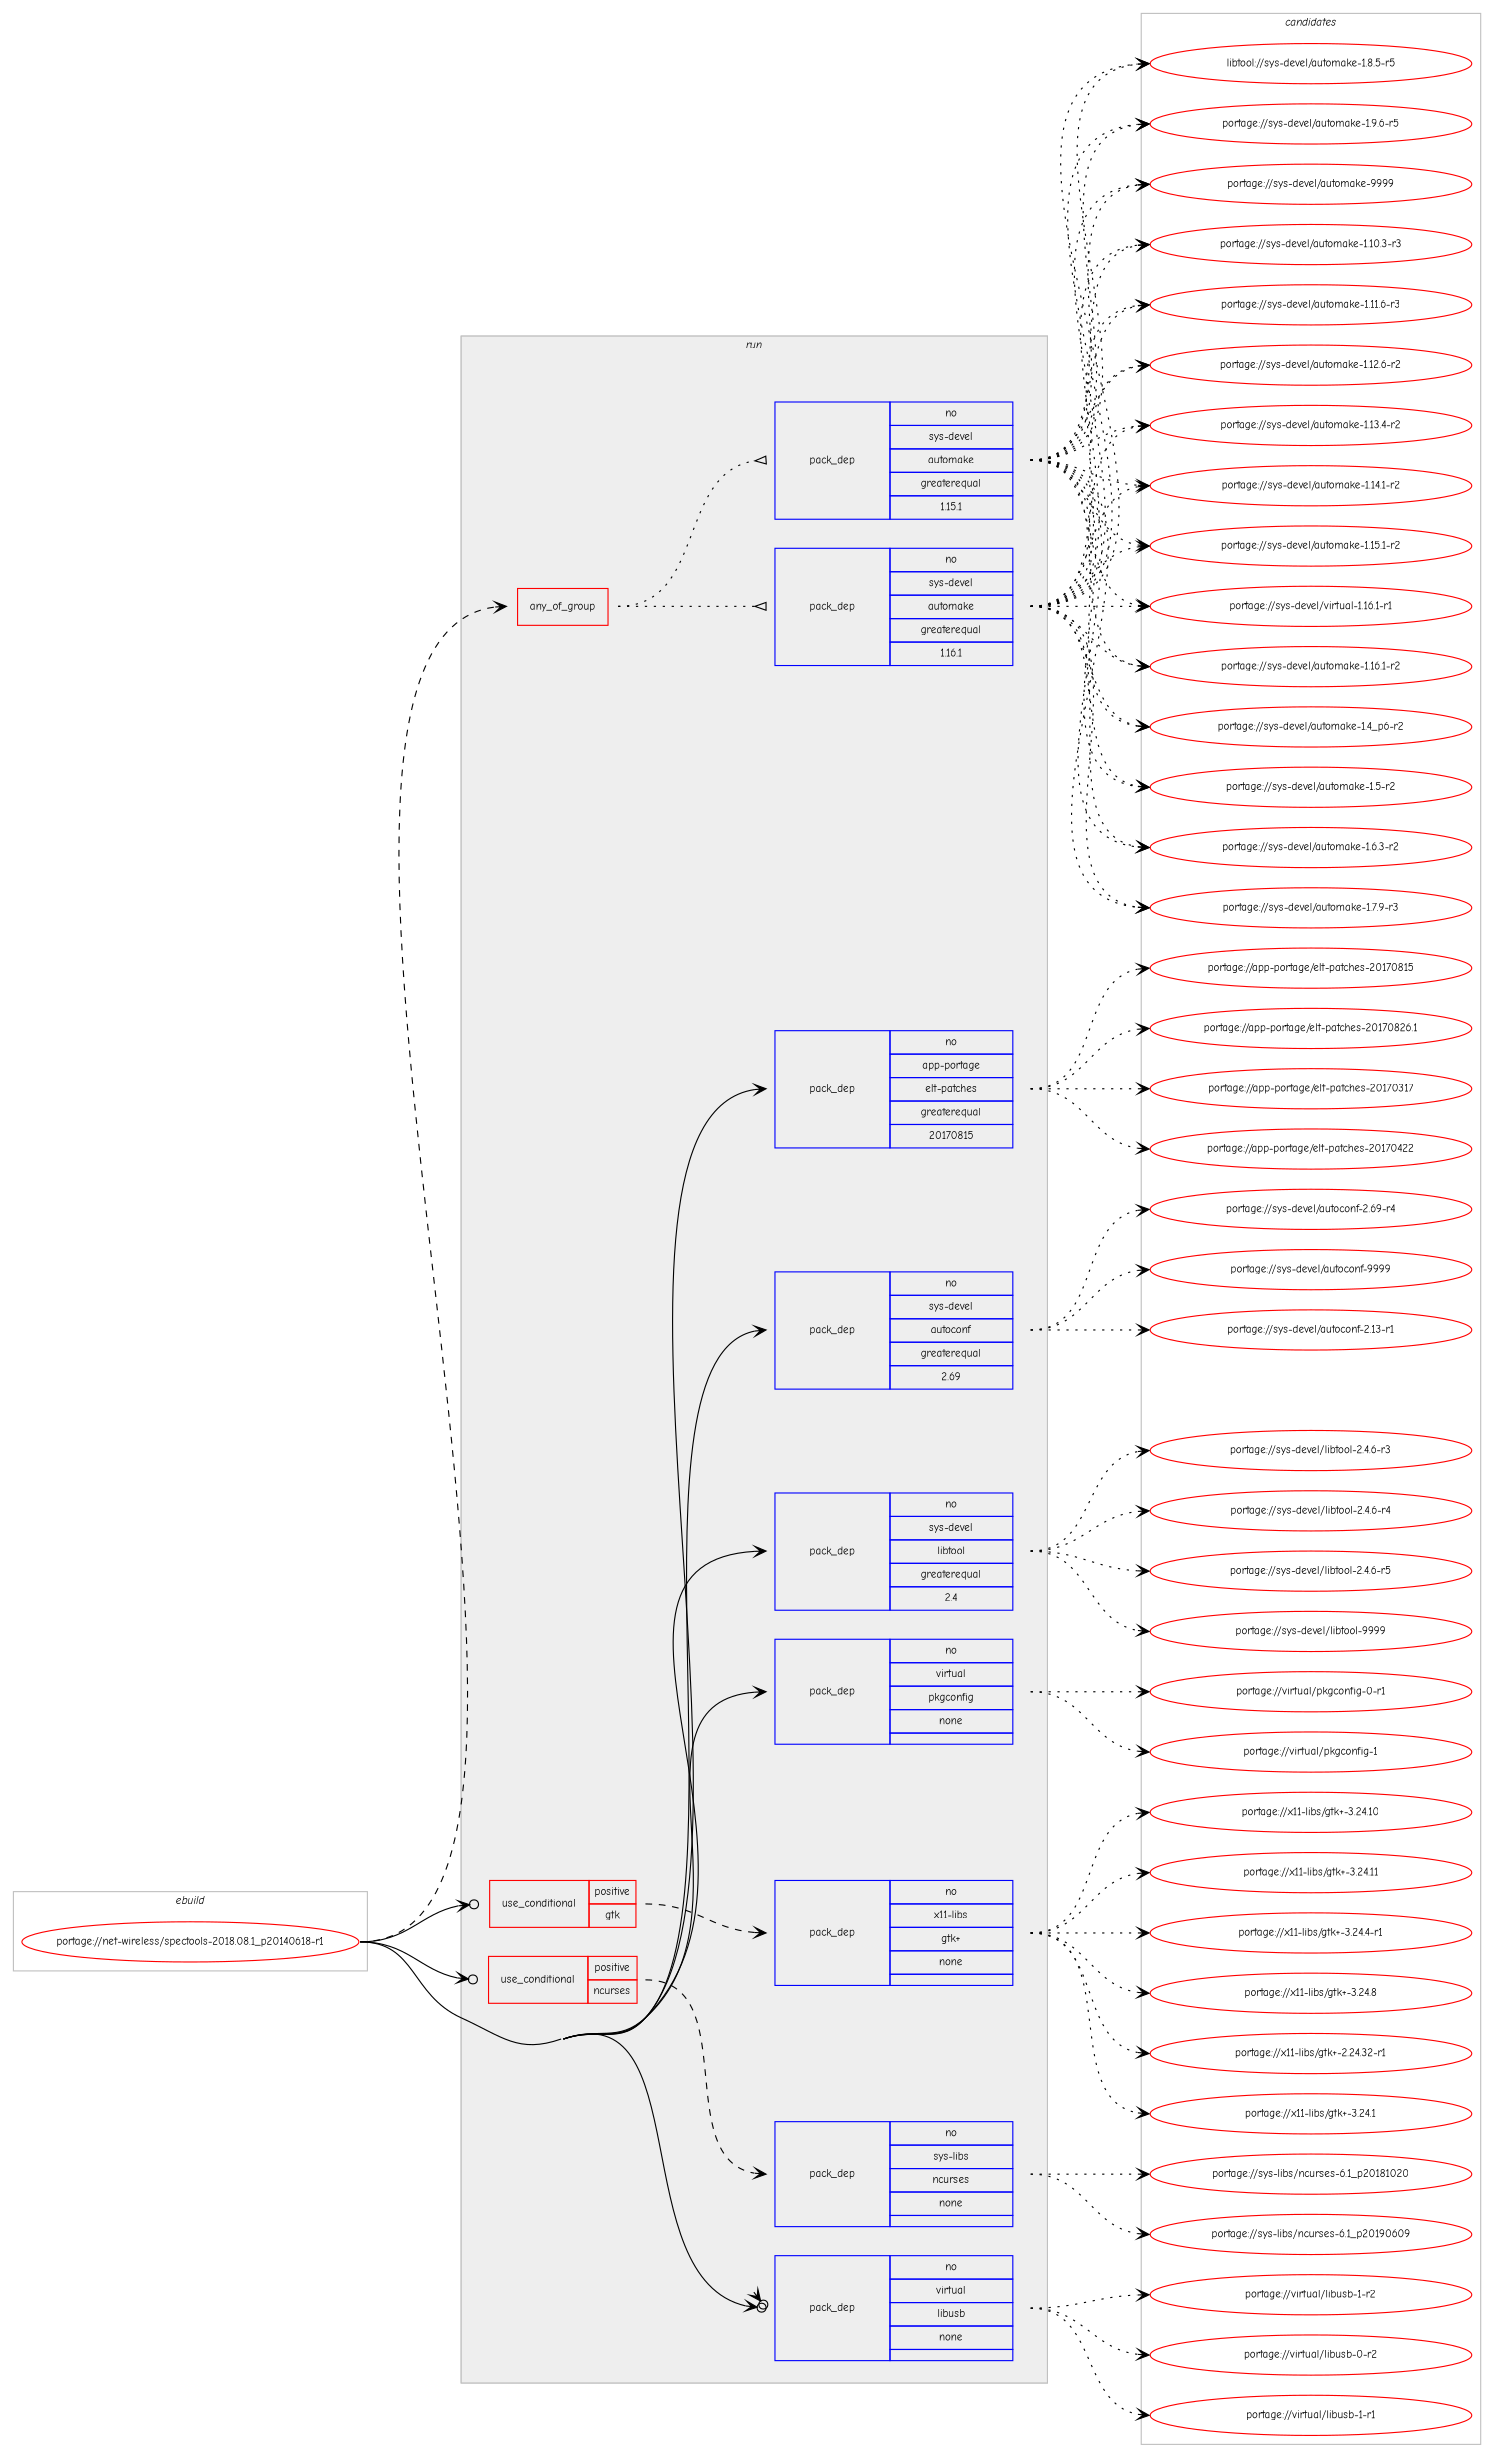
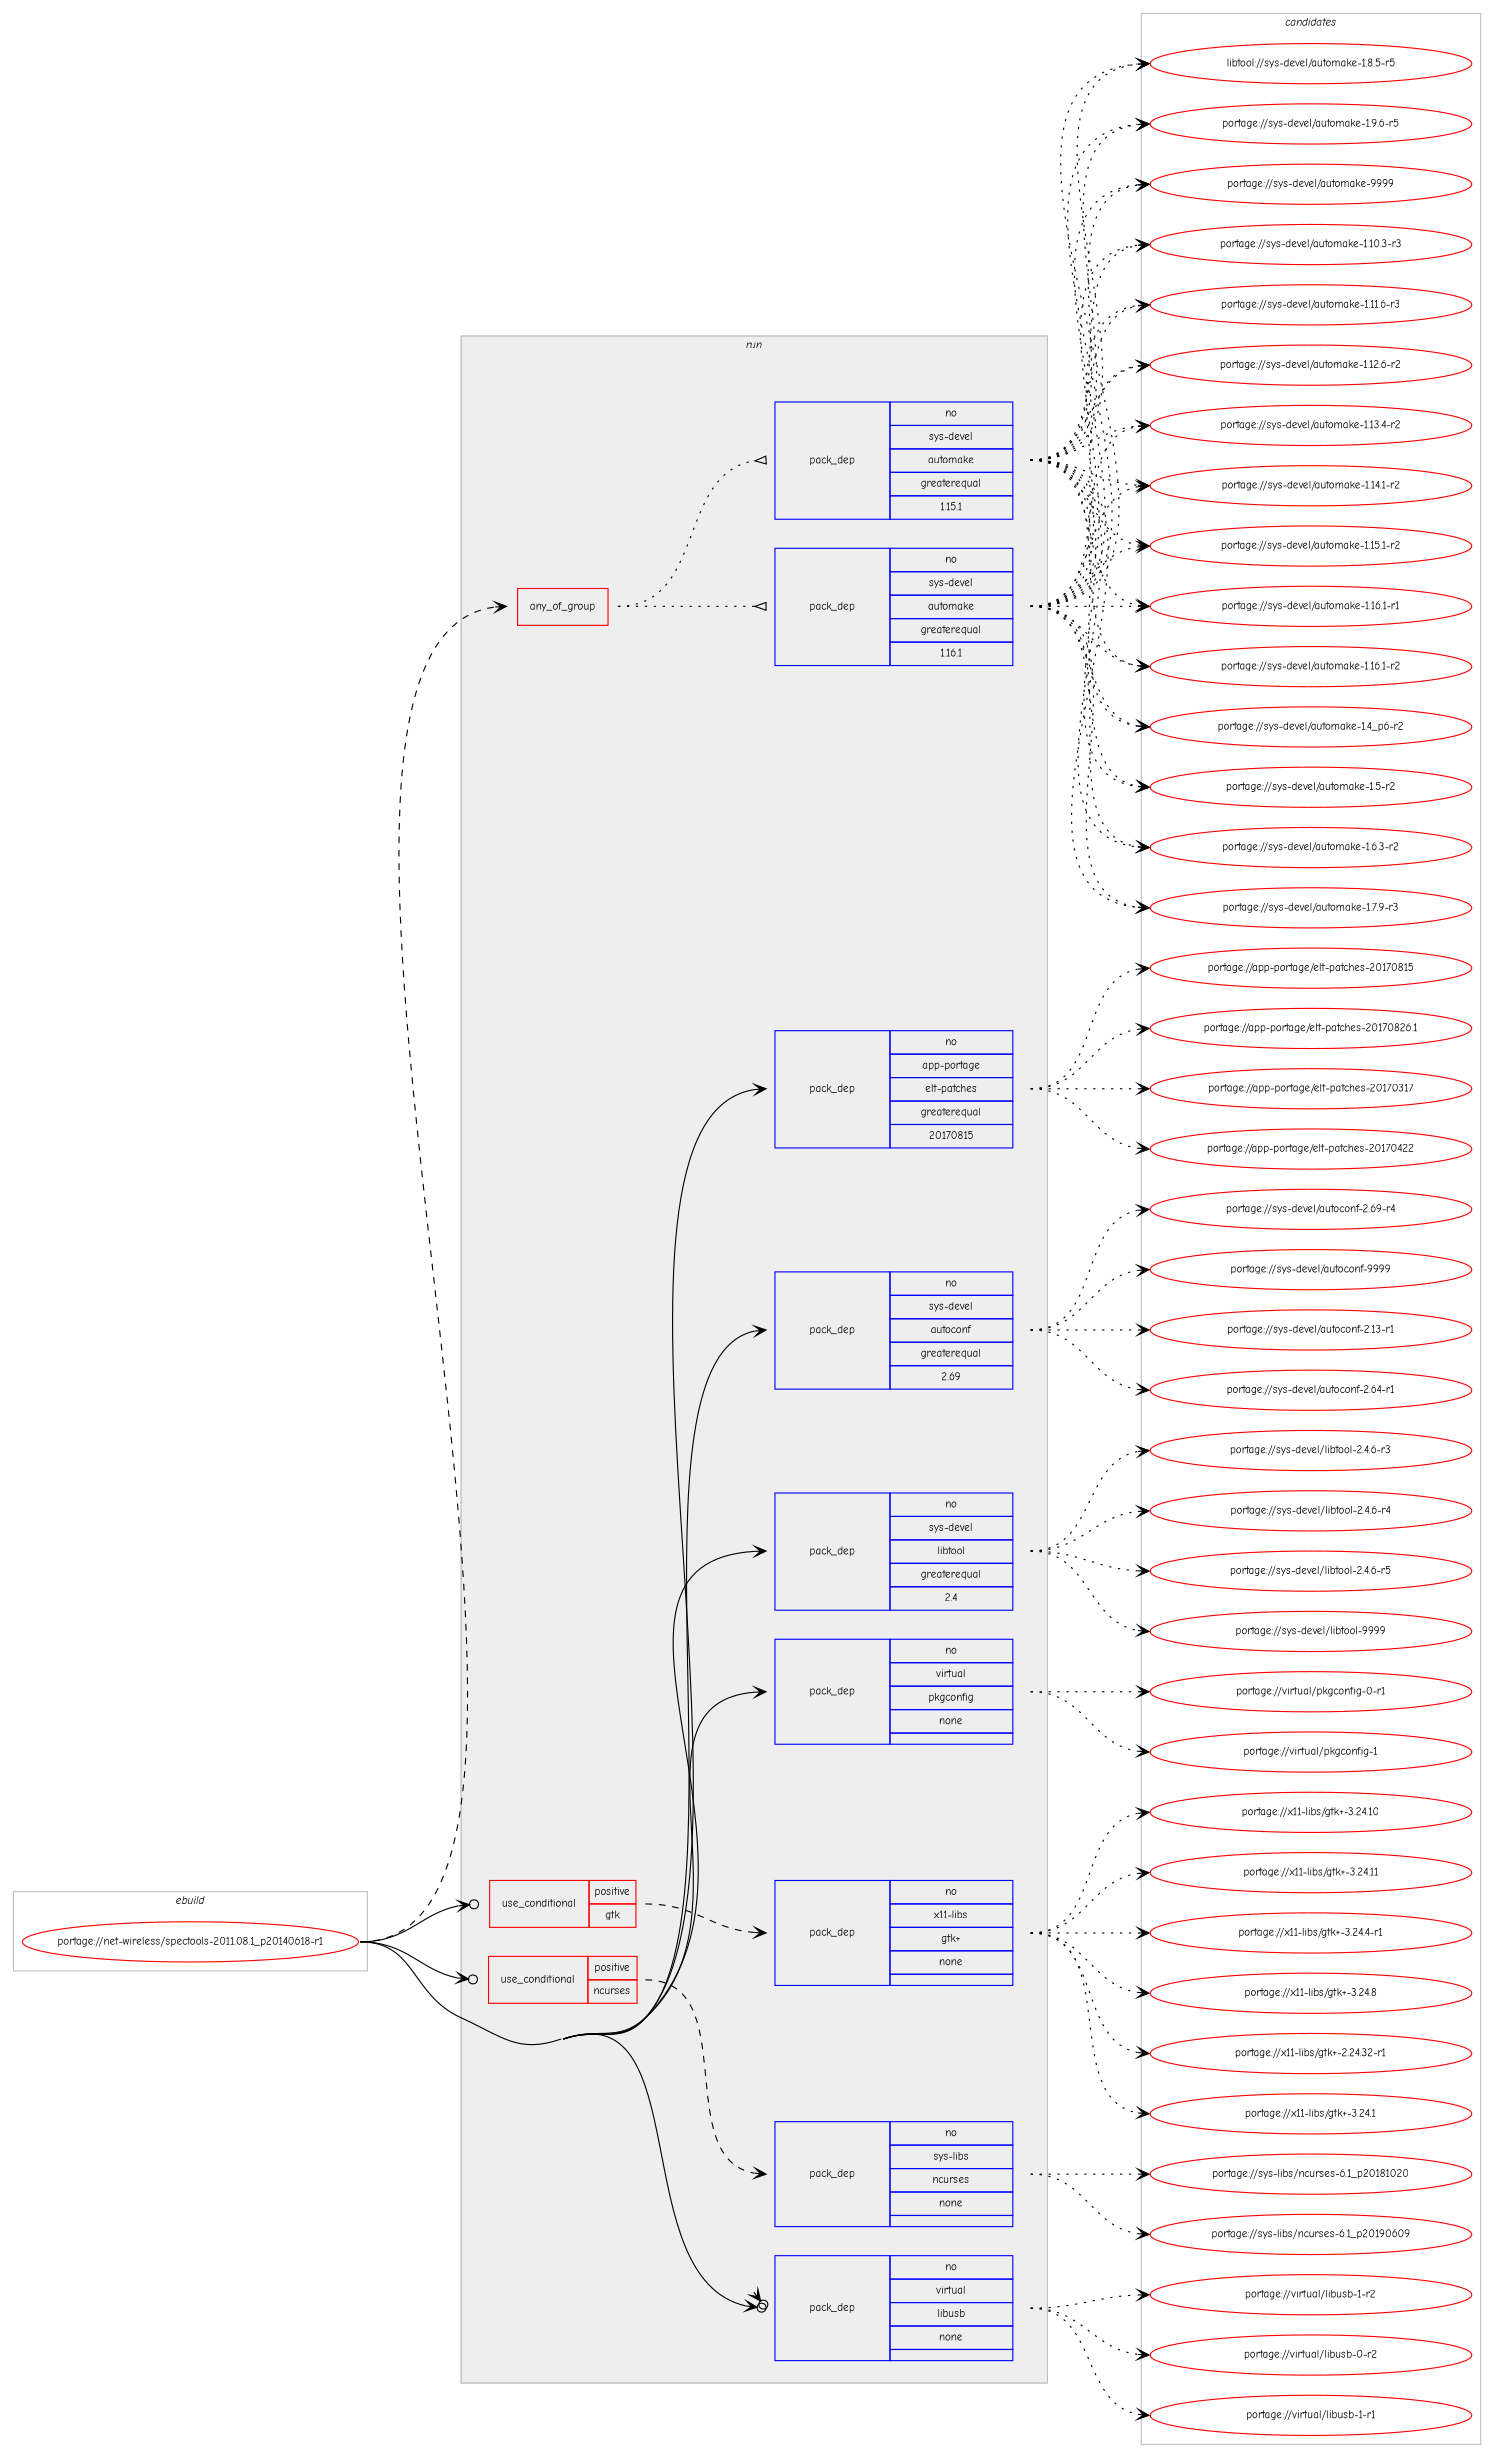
(1311, 606) -> (1311, 606)
none -> (1311, 1390)
(190, 1942) -> (190, 1942)
